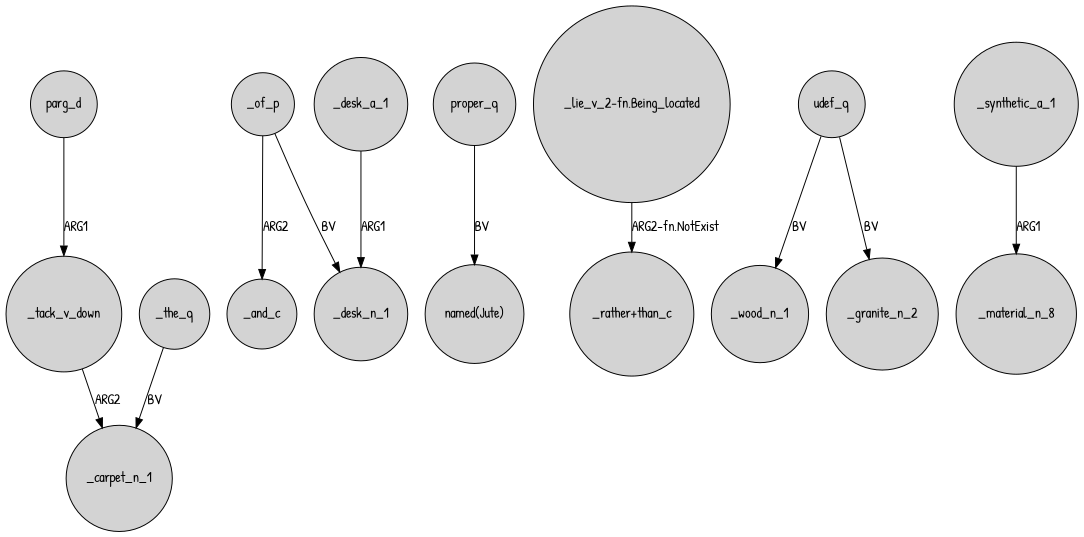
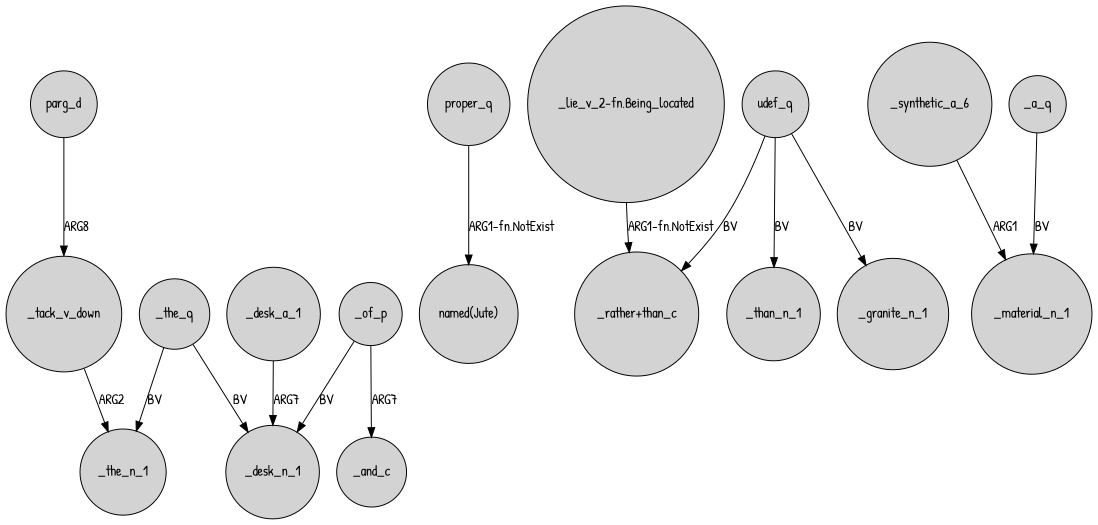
(1016, 104) -> (930, 104)
none -> (1038, 104)
none -> (734, 204)
(76, 227) -> (76, 227)
(276, 227) -> (385, 401)
(373, 227) -> (287, 401)
(482, 227) -> (511, 227)
(675, 227) -> (671, 227)
(760, 314) -> (774, 314)
(882, 314) -> (893, 314)
(1016, 314) -> (1032, 314)
none -> (218, 384)
(119, 478) -> (123, 472)
